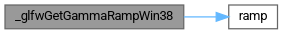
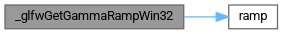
(94, 17) -> (94, 17)
